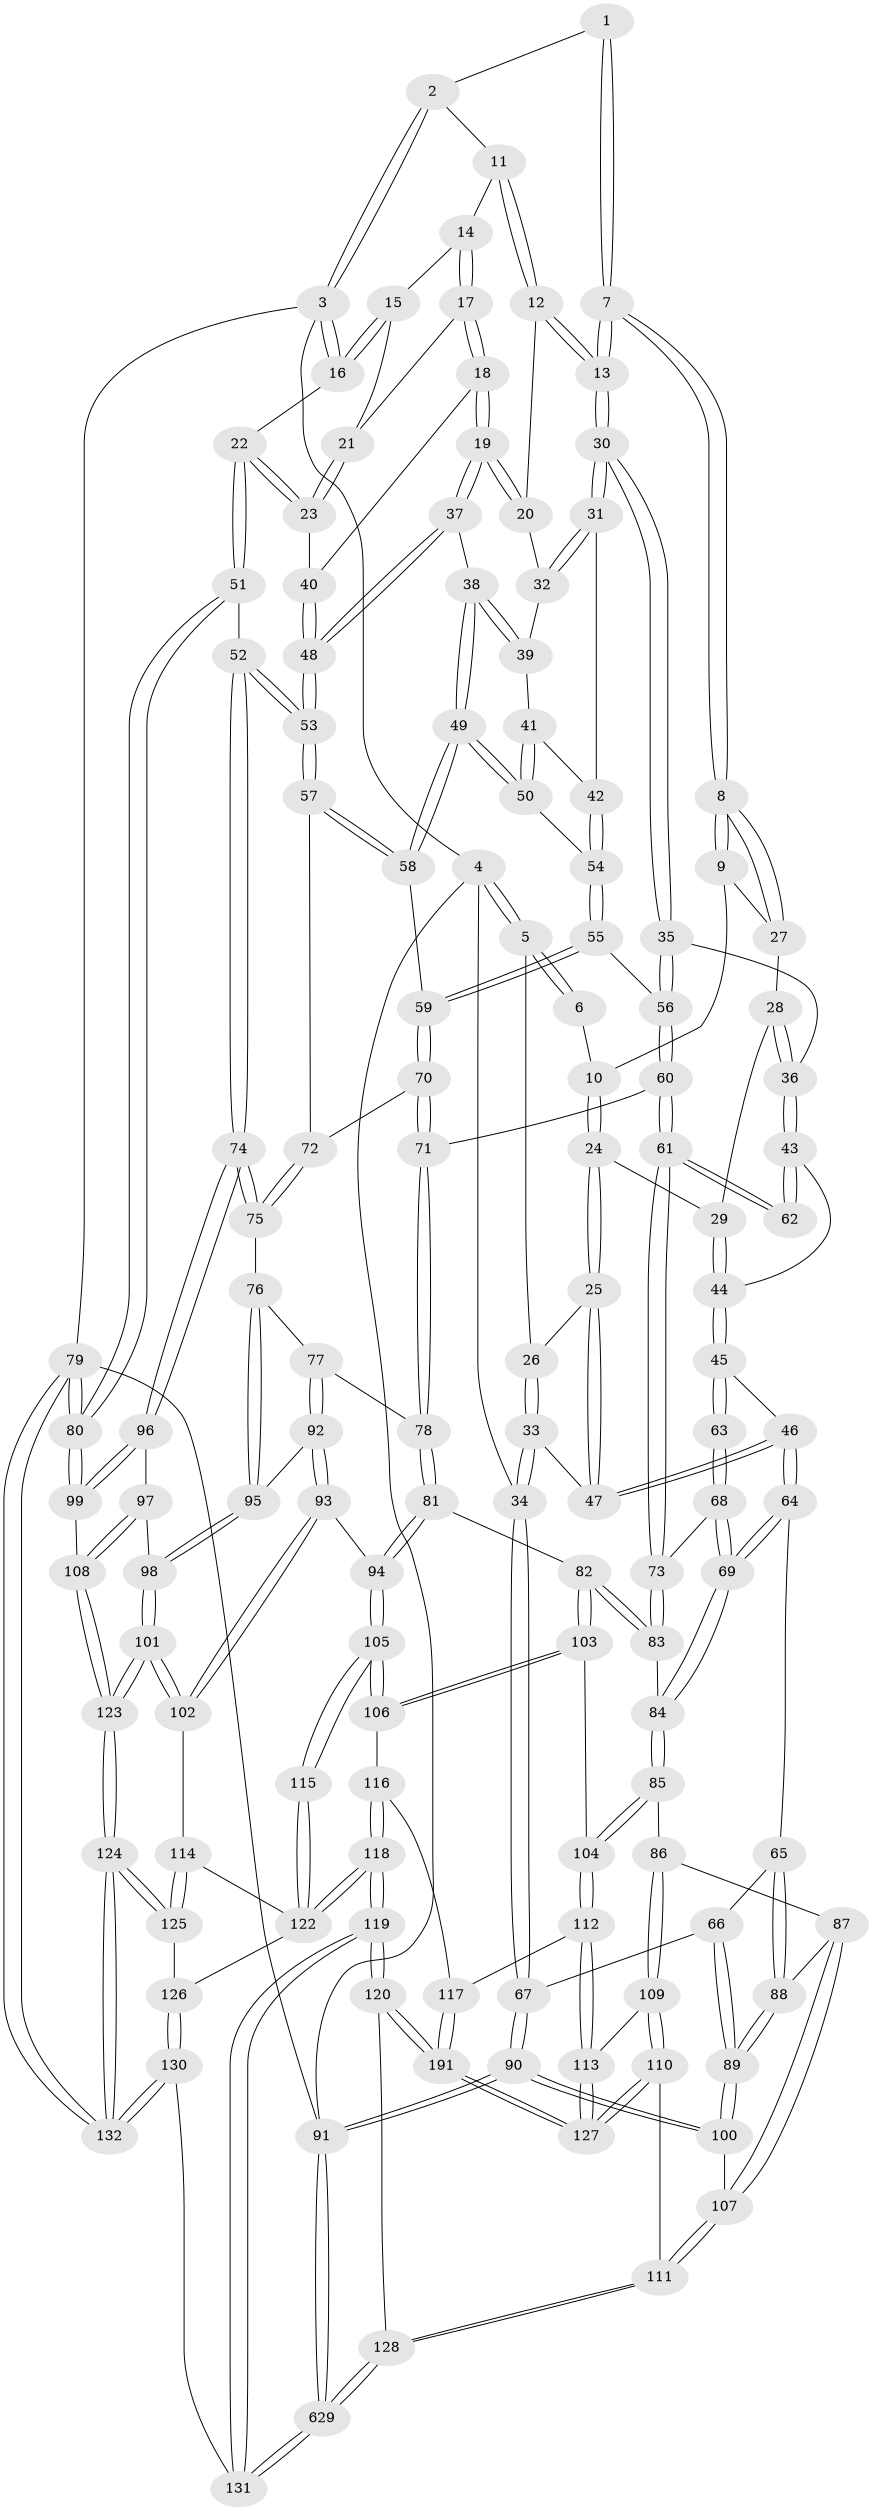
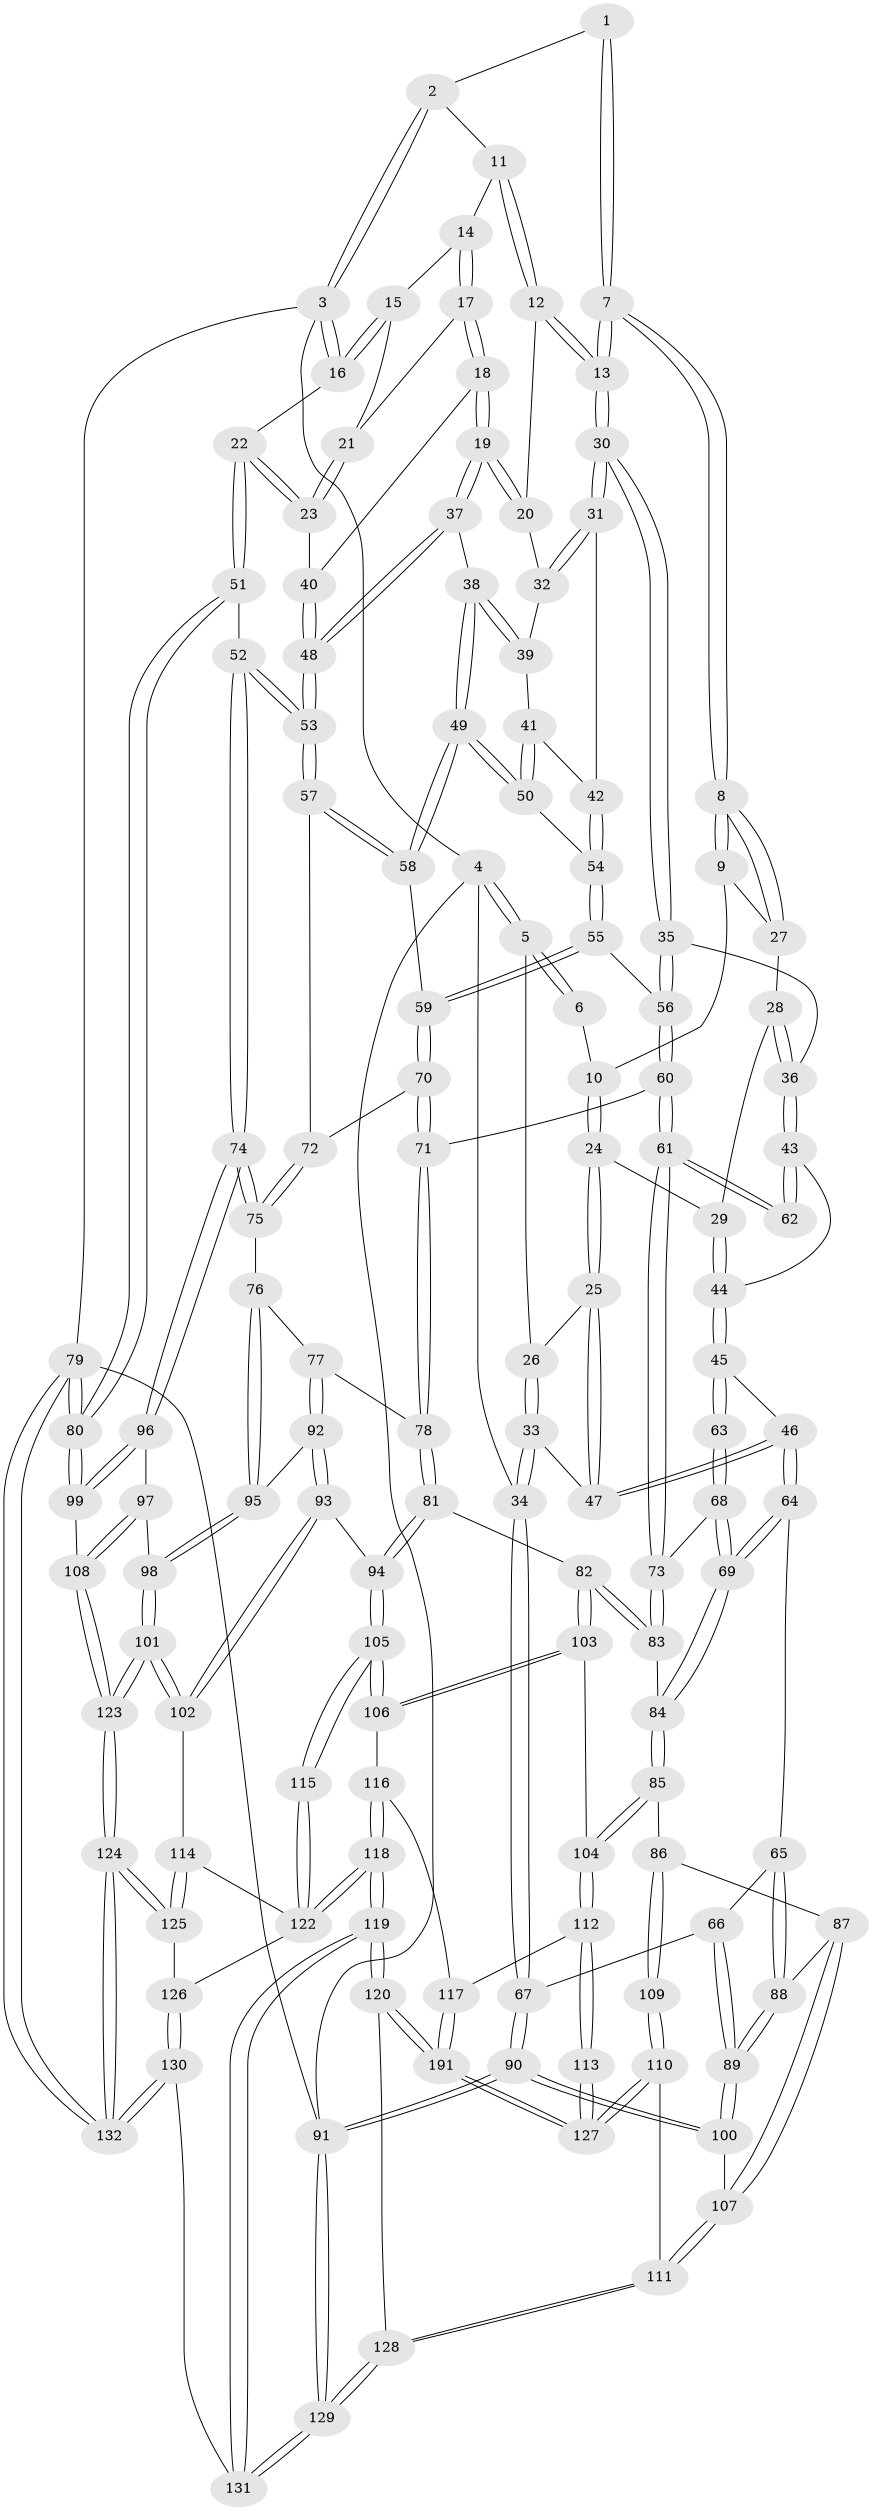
(619, 2031) -> none
(322, 2419) -> (322, 2419)
